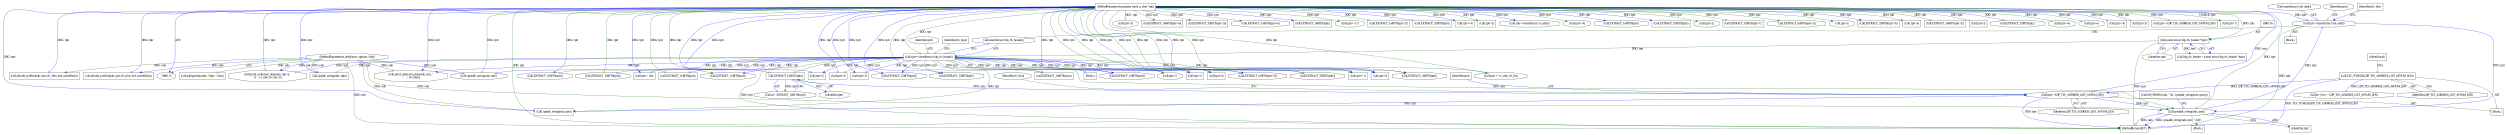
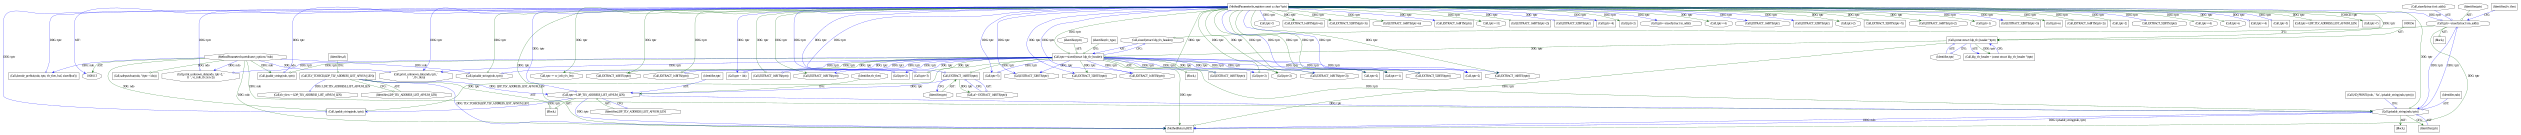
(44, 76) -> none
none -> (2451, 95)
